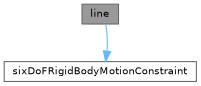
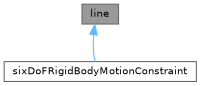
(107, 38) -> (93, 48)
